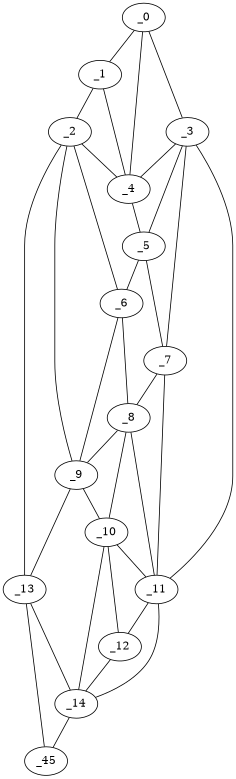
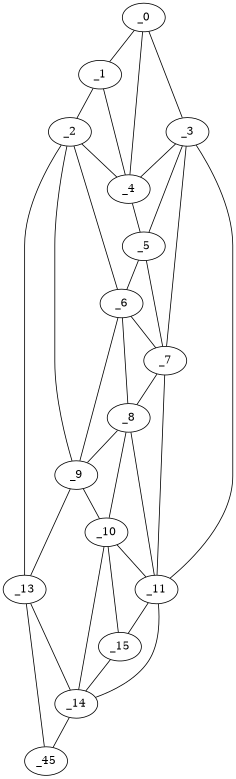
none -> (143, 332)
(120, 647) -> (120, 647)
